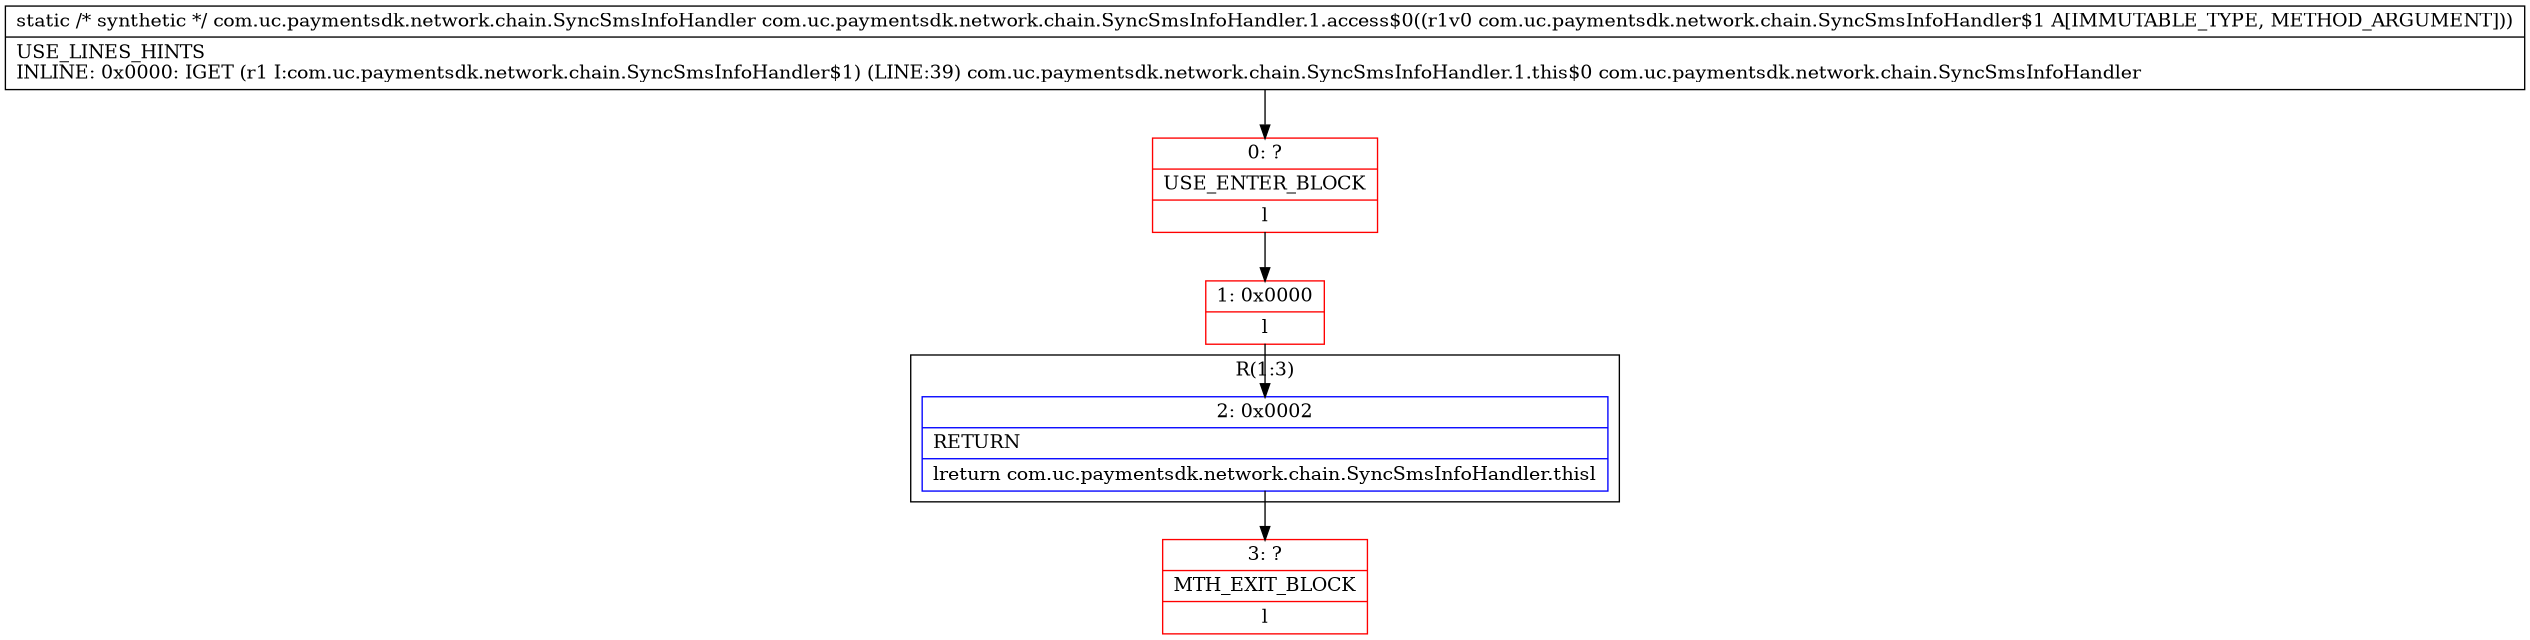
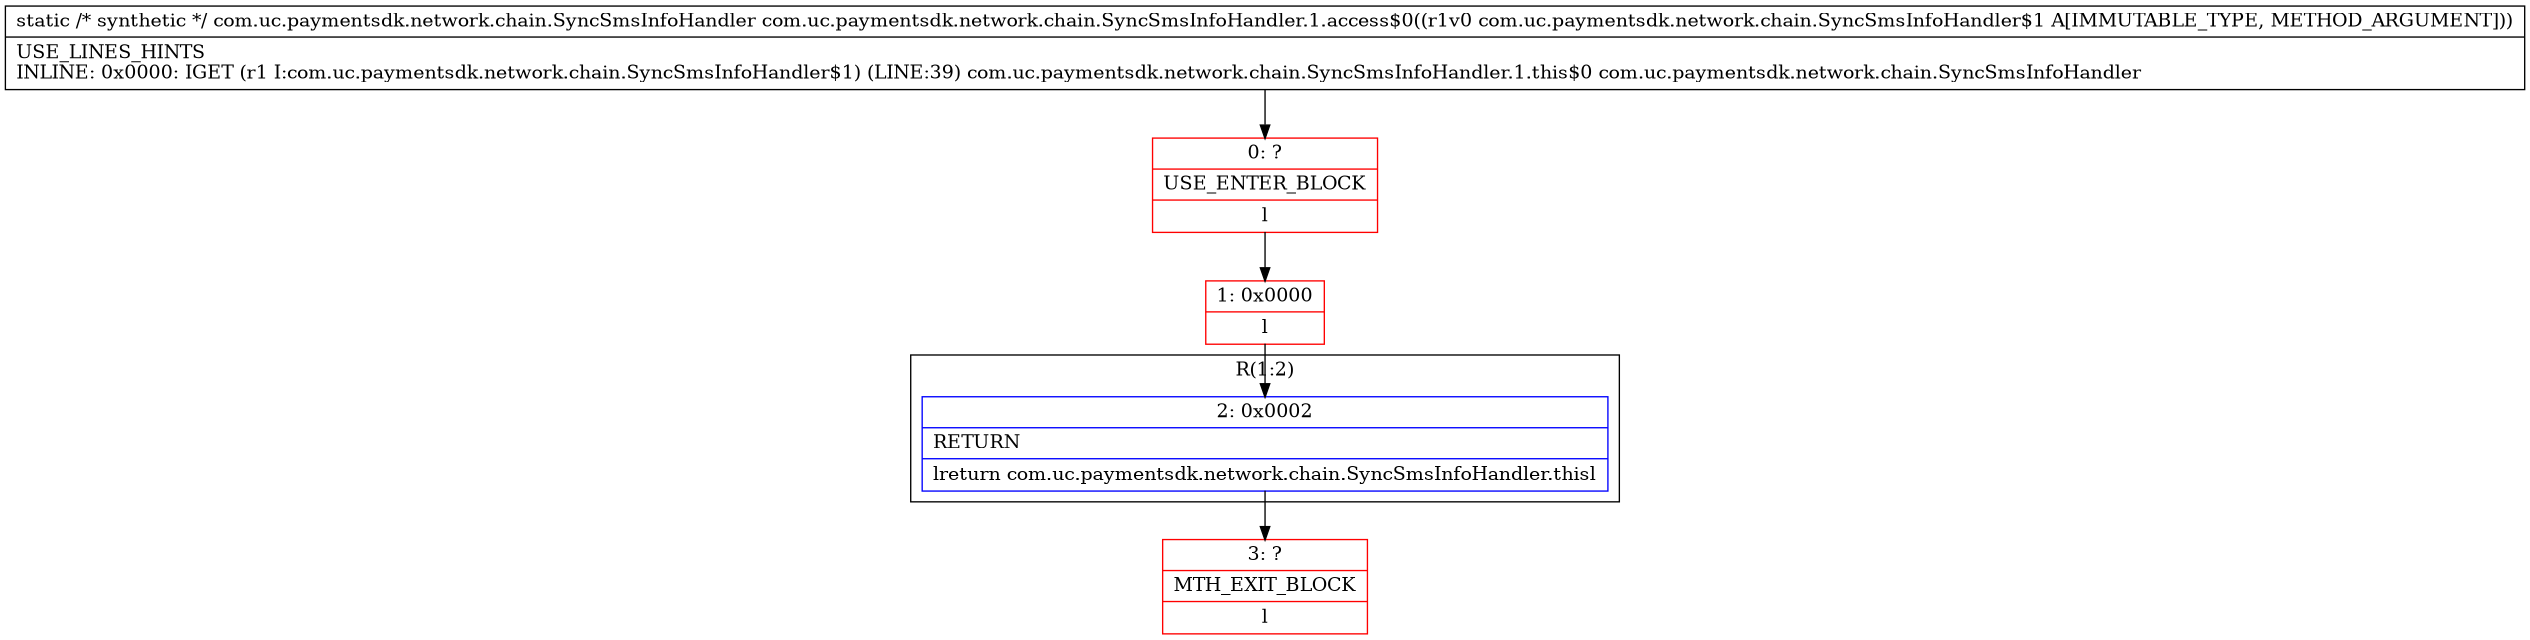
(1265, 370) -> (1265, 370)
